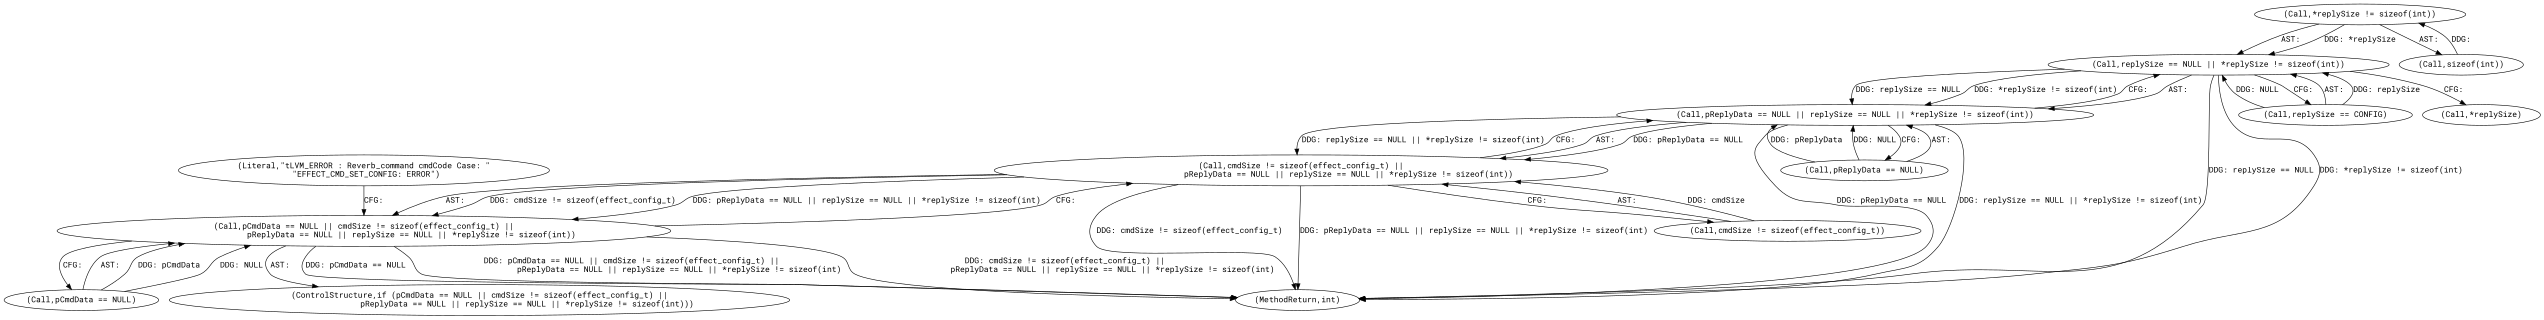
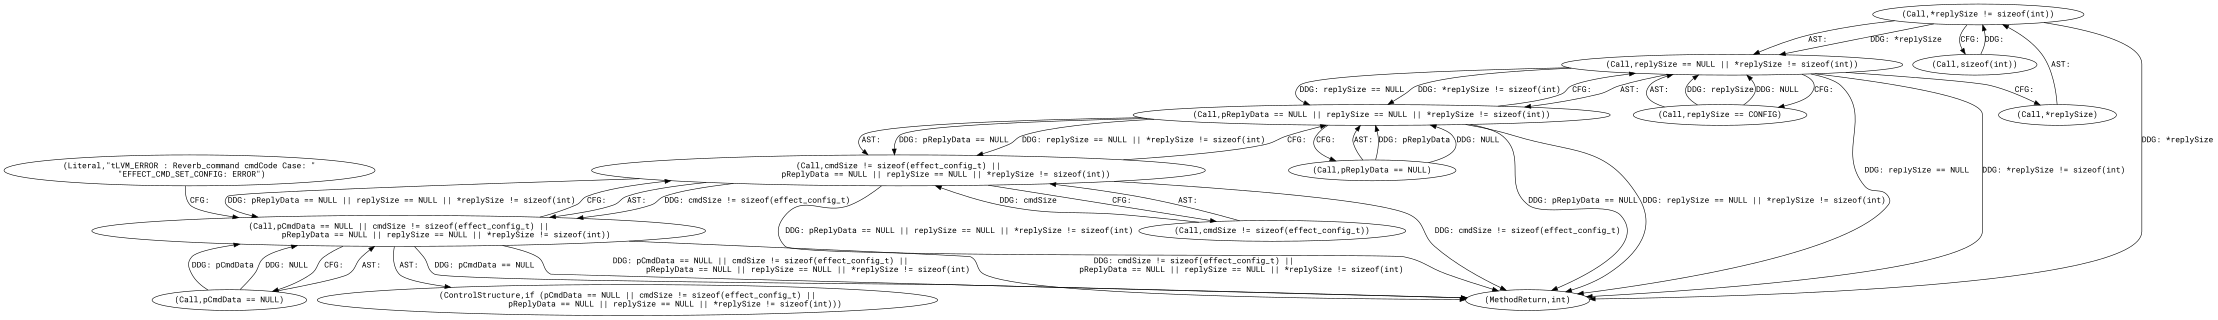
(2431, 40) -> (1973, 40)
none -> (2044, 58)
none -> (2013, 276)
